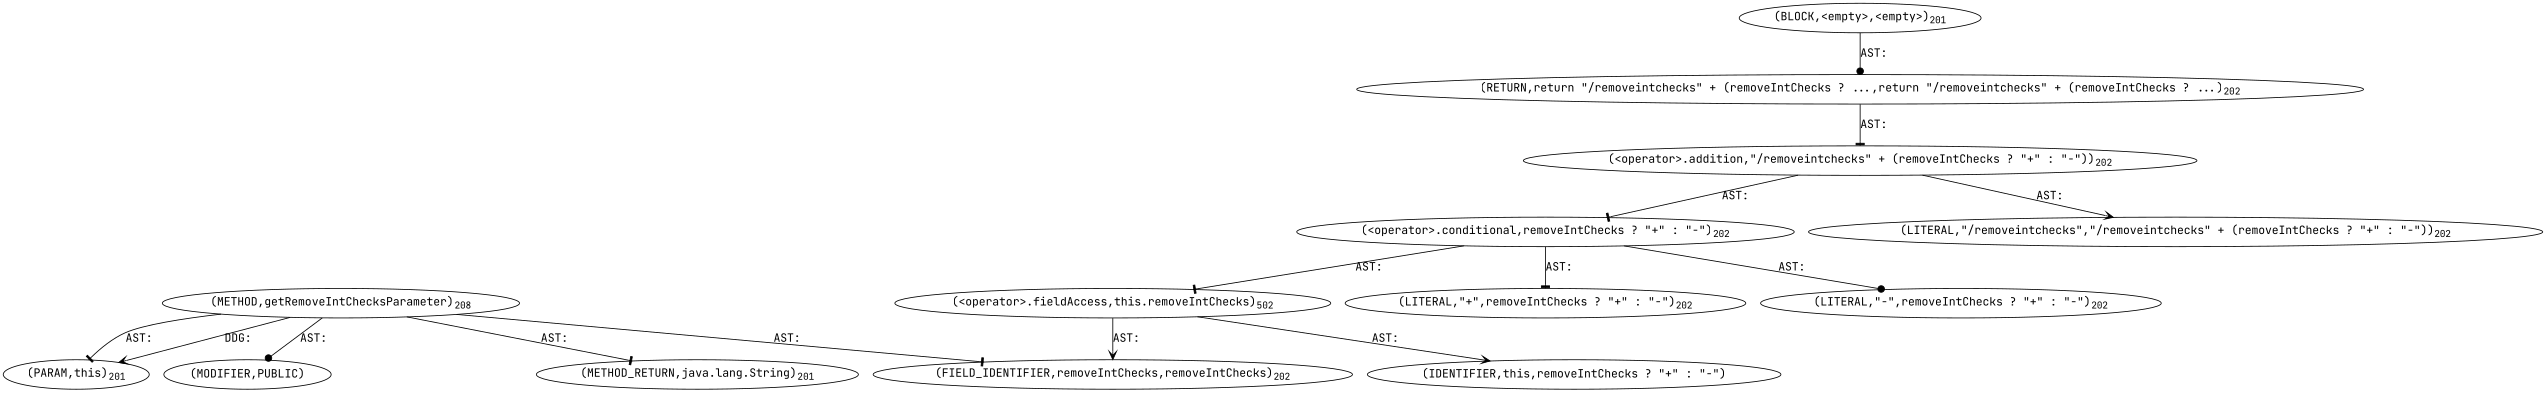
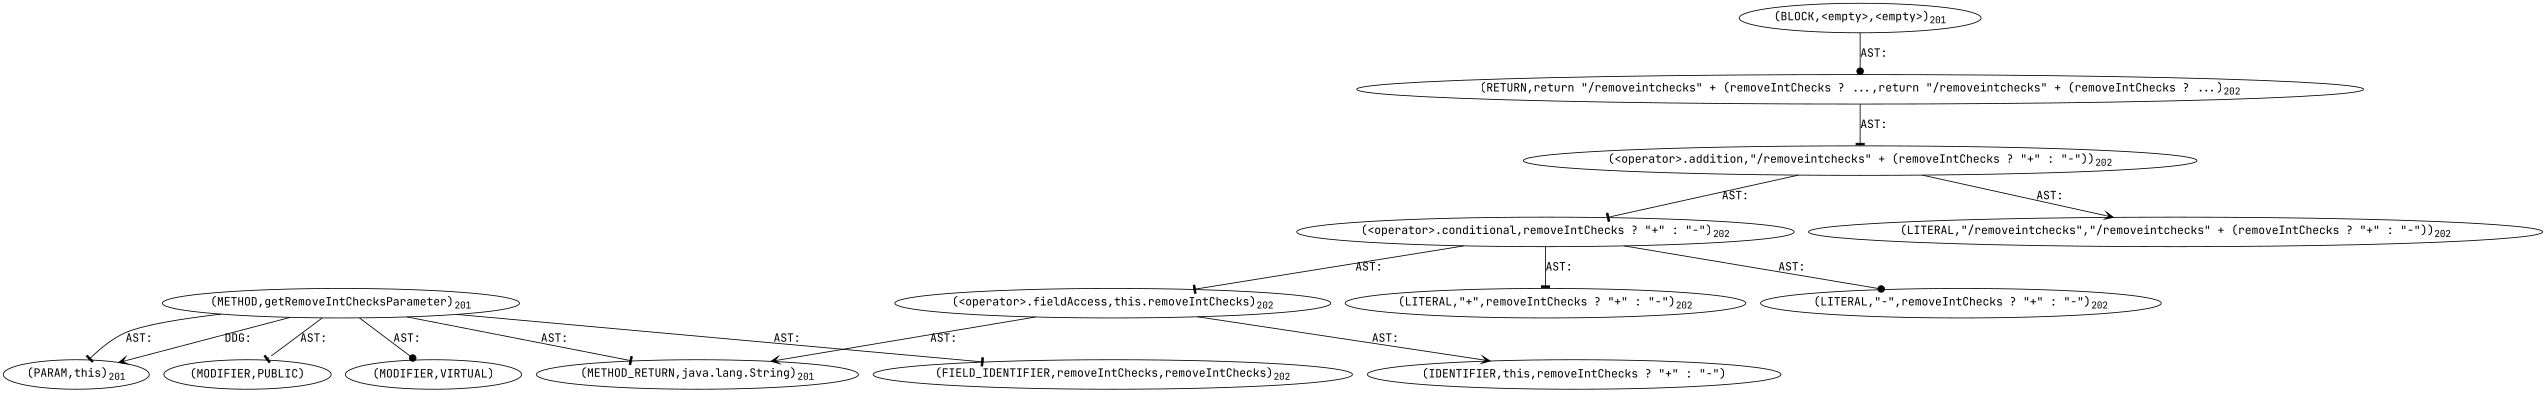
(463, 302) -> (463, 302)
(1265, 302) -> (1265, 302)
(1113, 335) -> (907, 338)
(297, 337) -> (297, 337)
none -> (434, 374)
